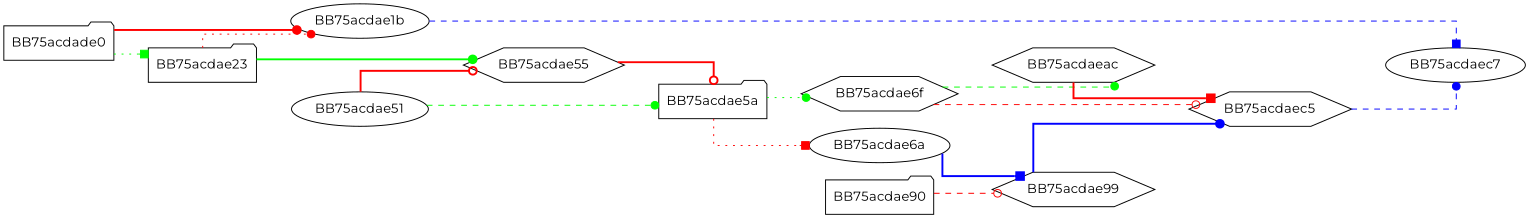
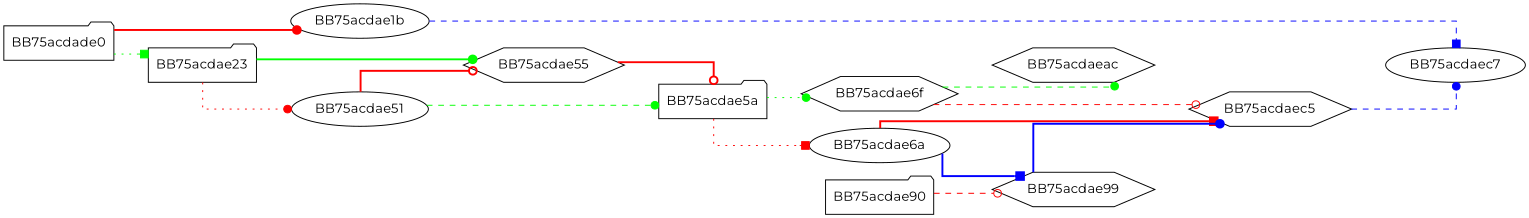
(248, 34) -> (230, 109)
(1131, 98) -> (1024, 121)
